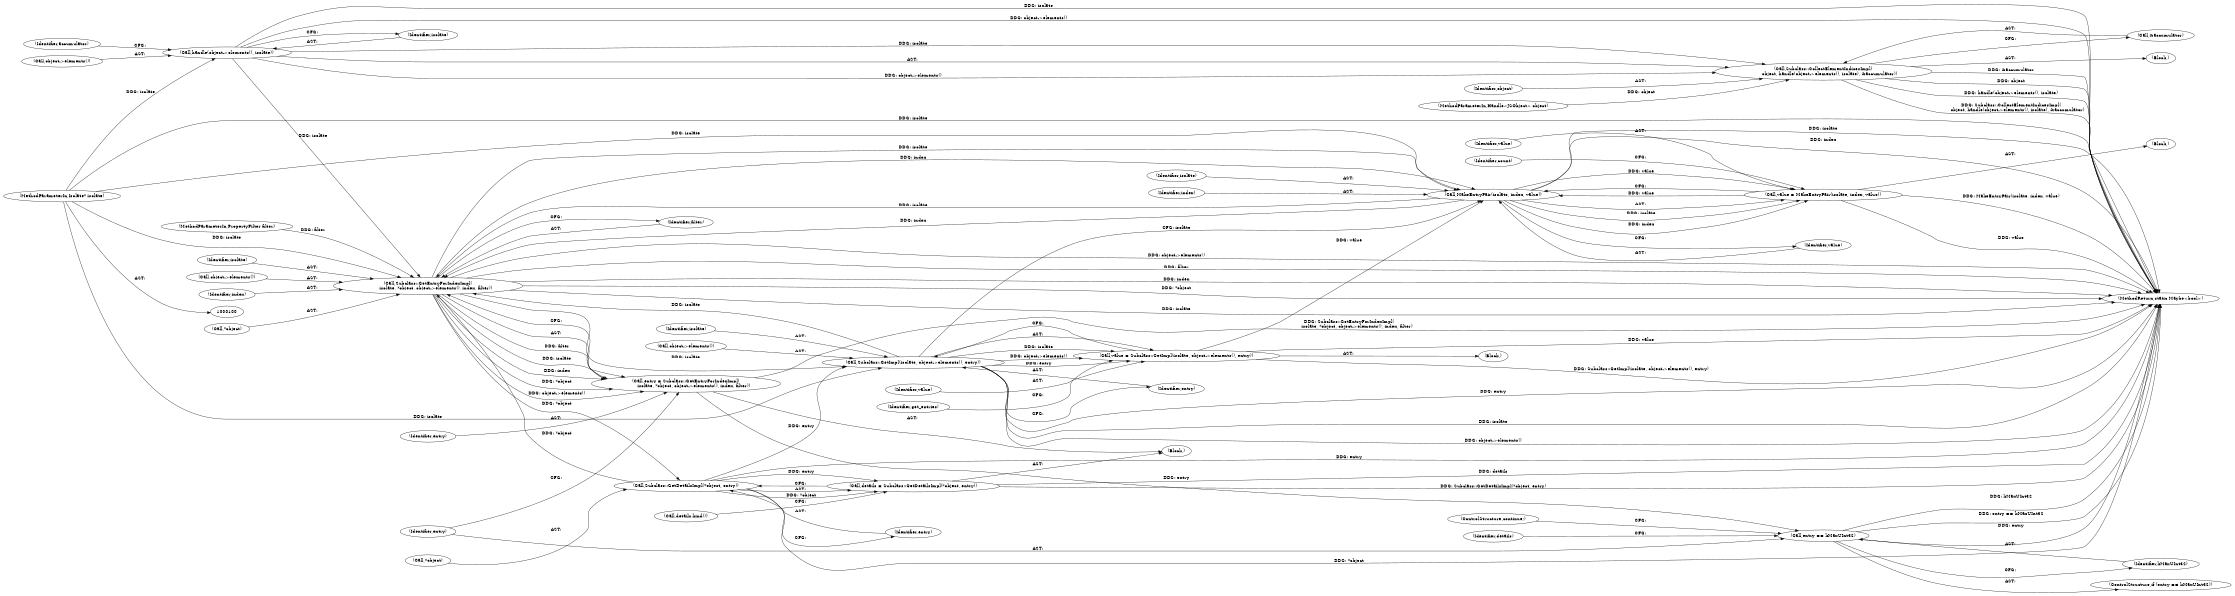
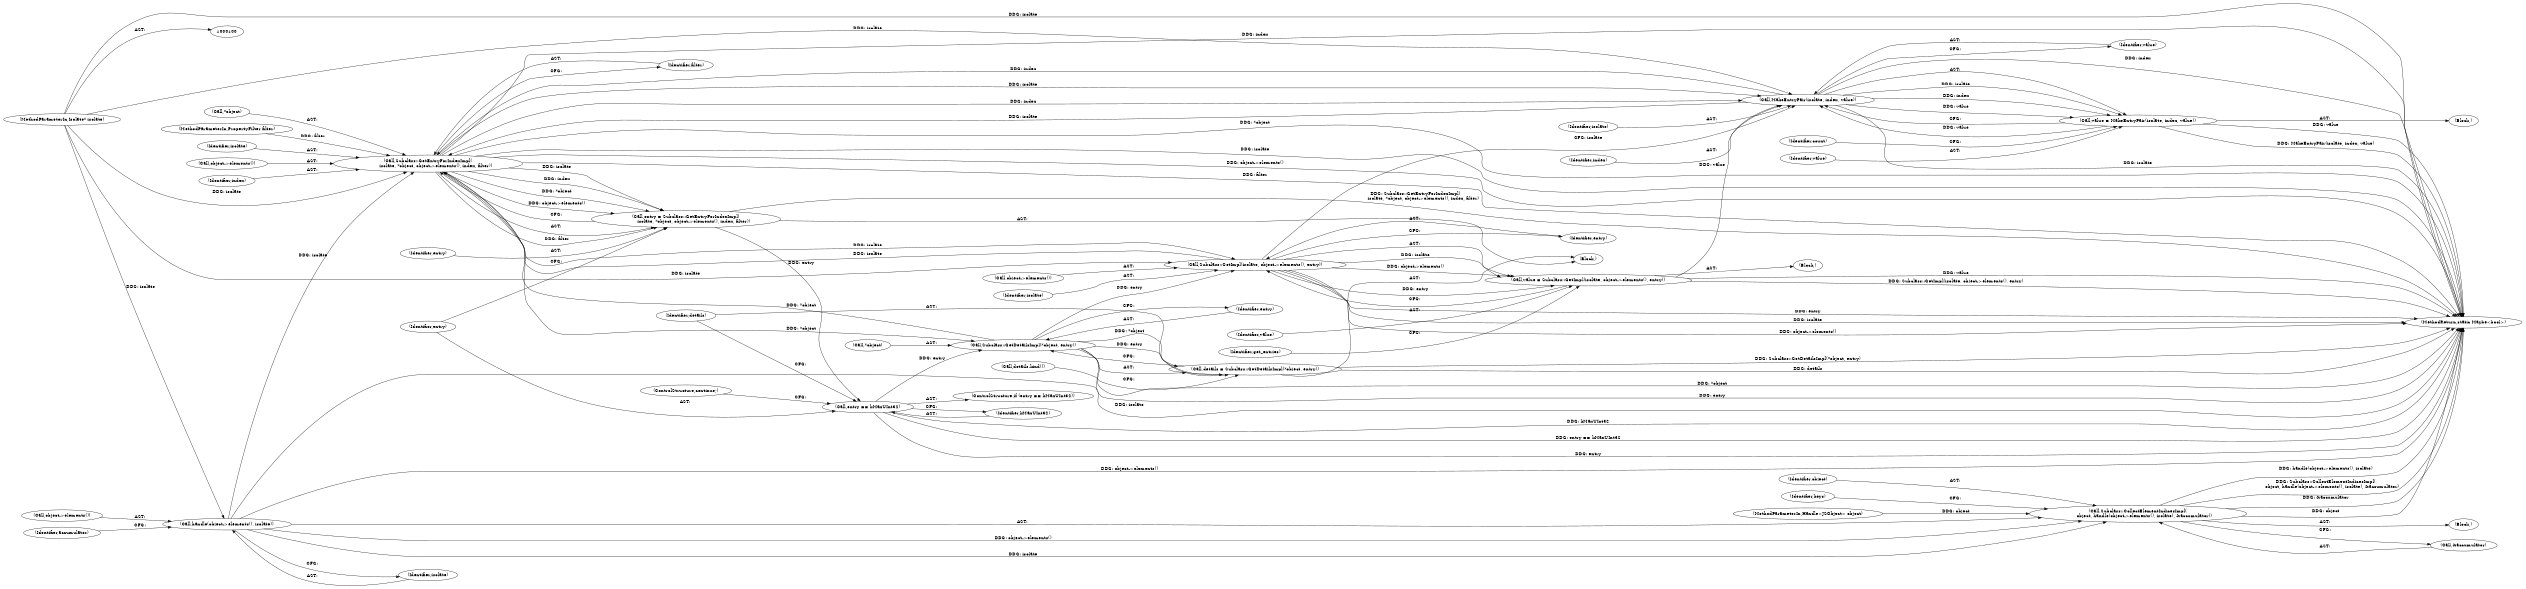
none -> (993, 309)
none -> (925, 370)
none -> (1808, 496)
